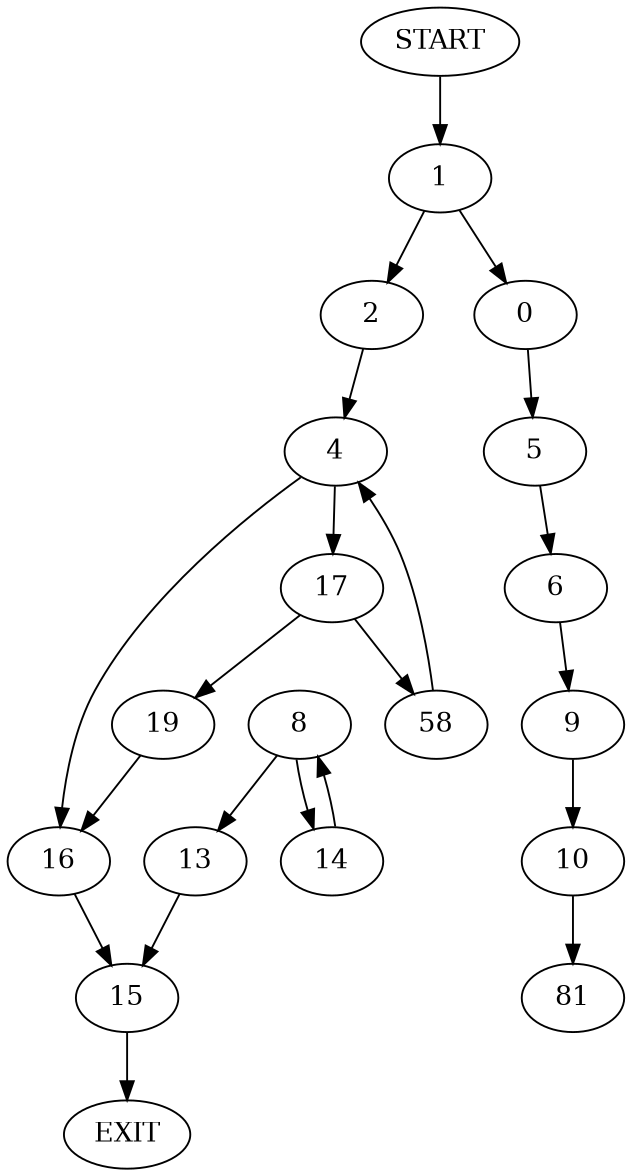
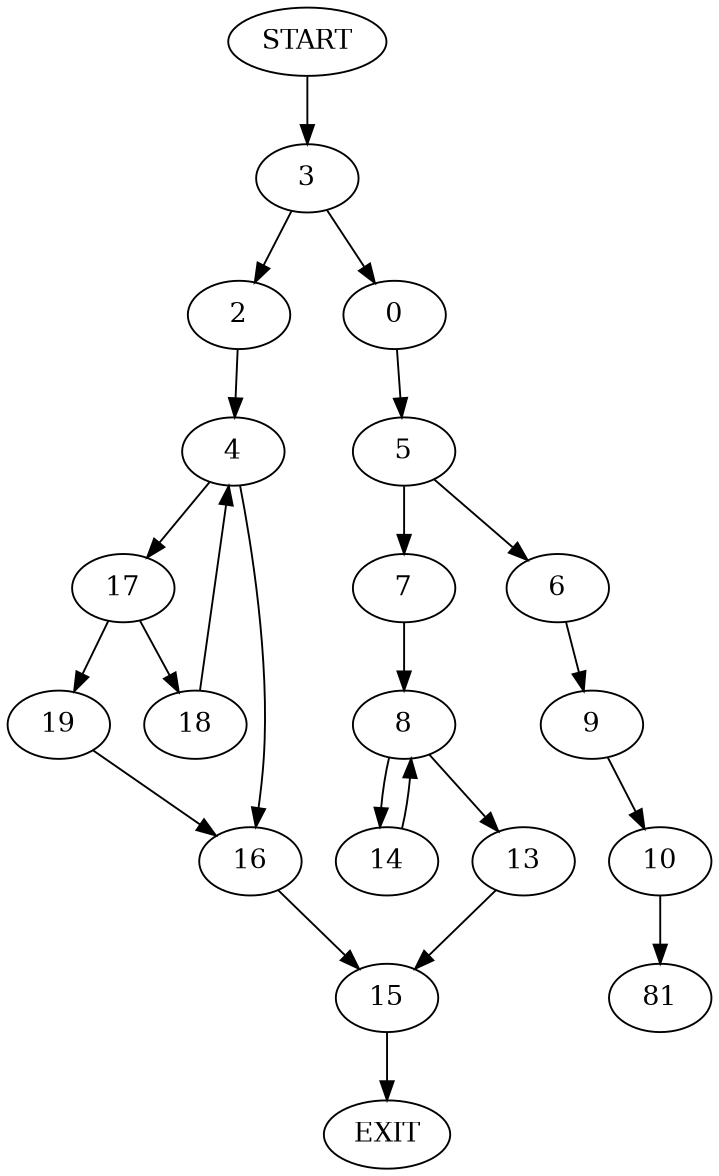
(440, 178) -> (307, 178)
none -> (404, 588)
(436, 725) -> (195, 725)
